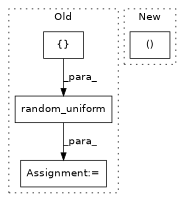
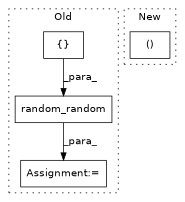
(64, 109) -> (64, 109)
